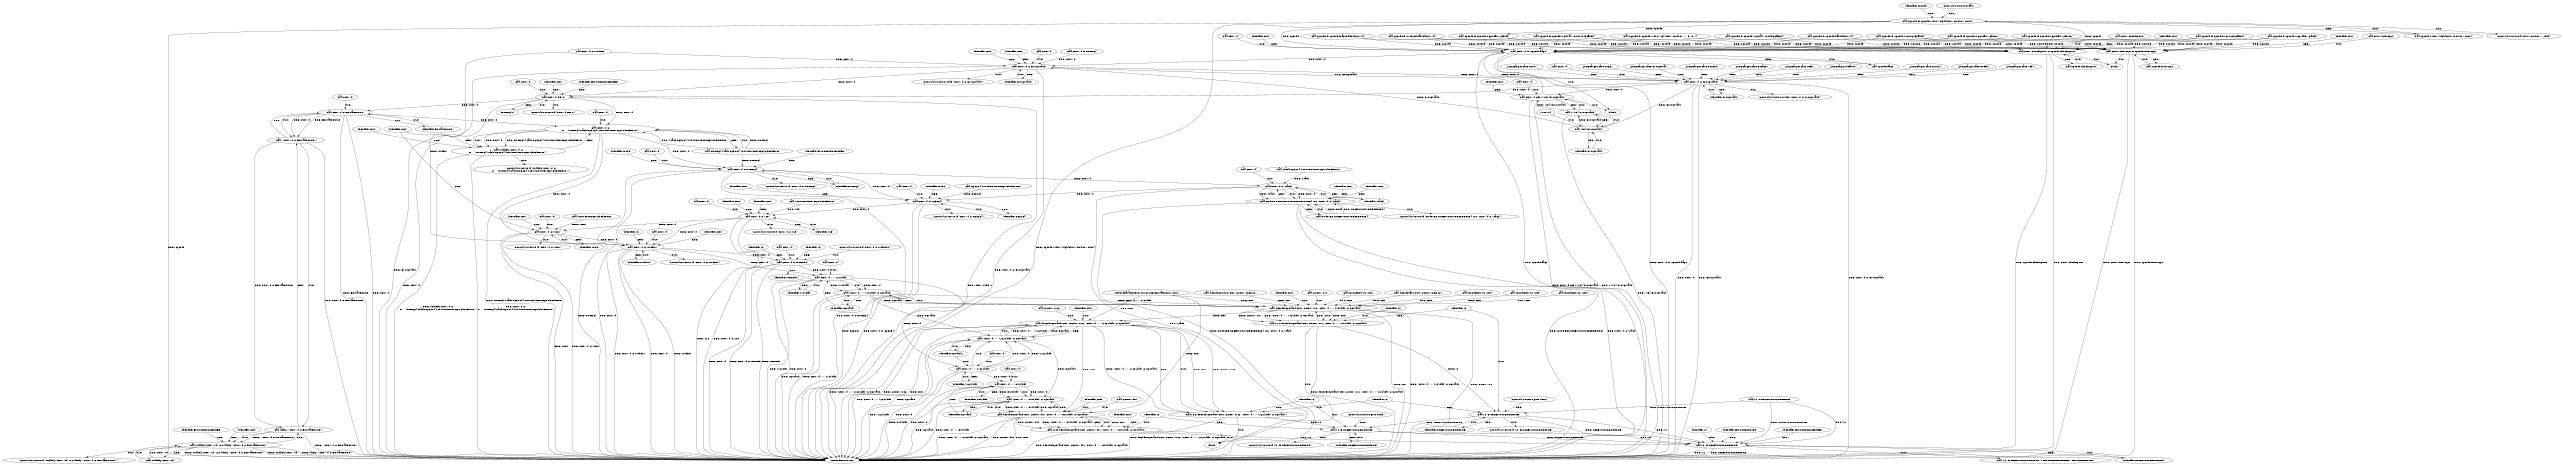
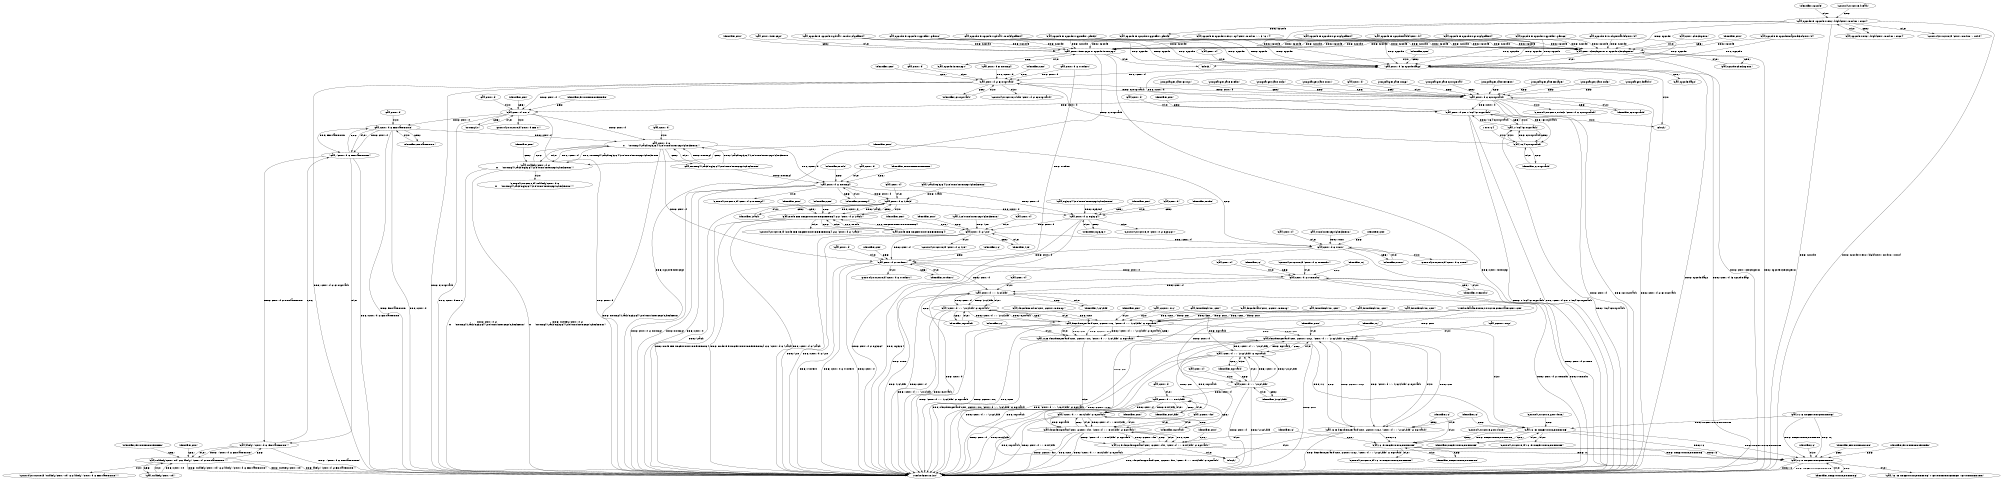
(1714, 56) -> (1511, 63)
(2021, 67) -> (1271, 82)
none -> (1403, 281)
